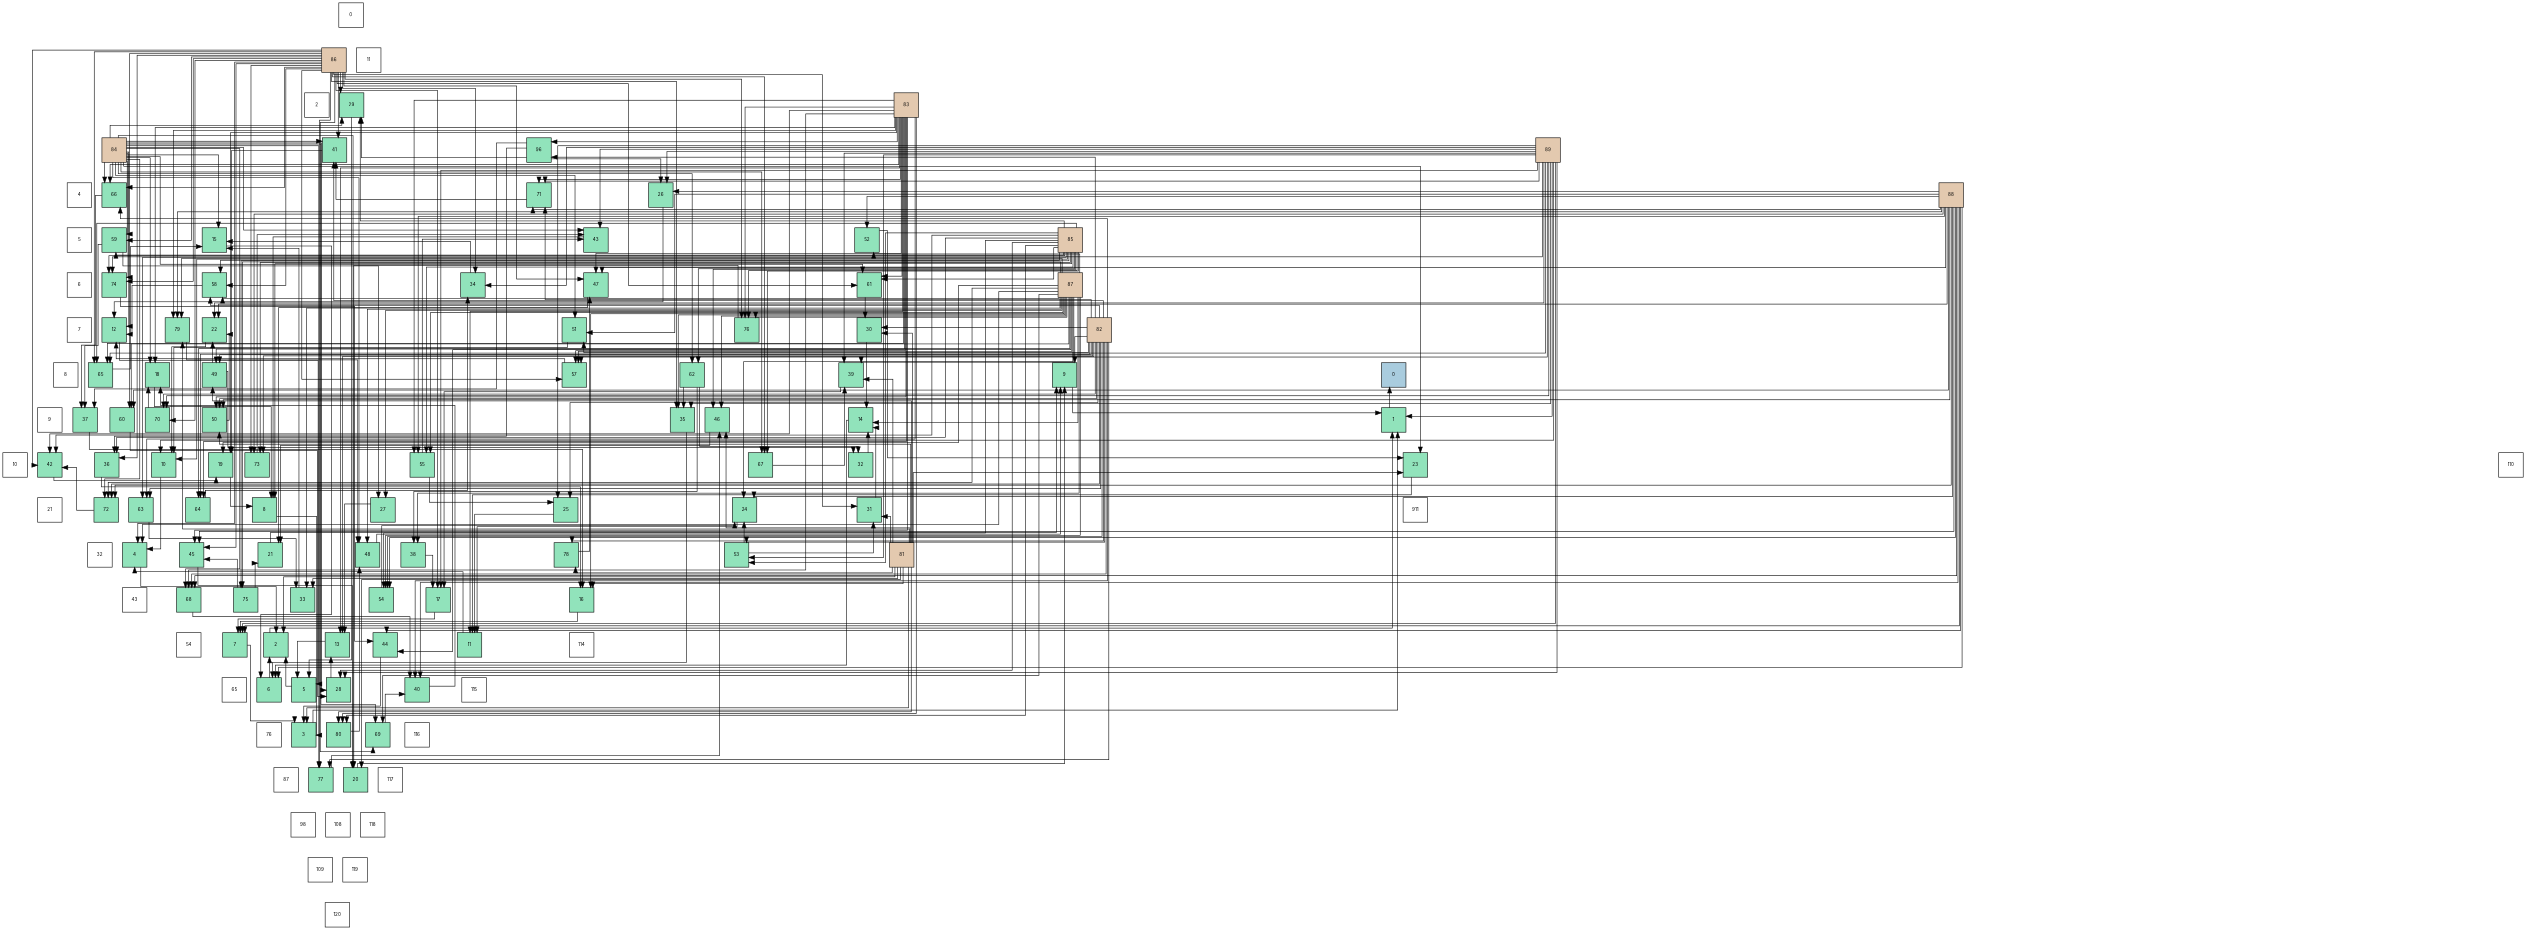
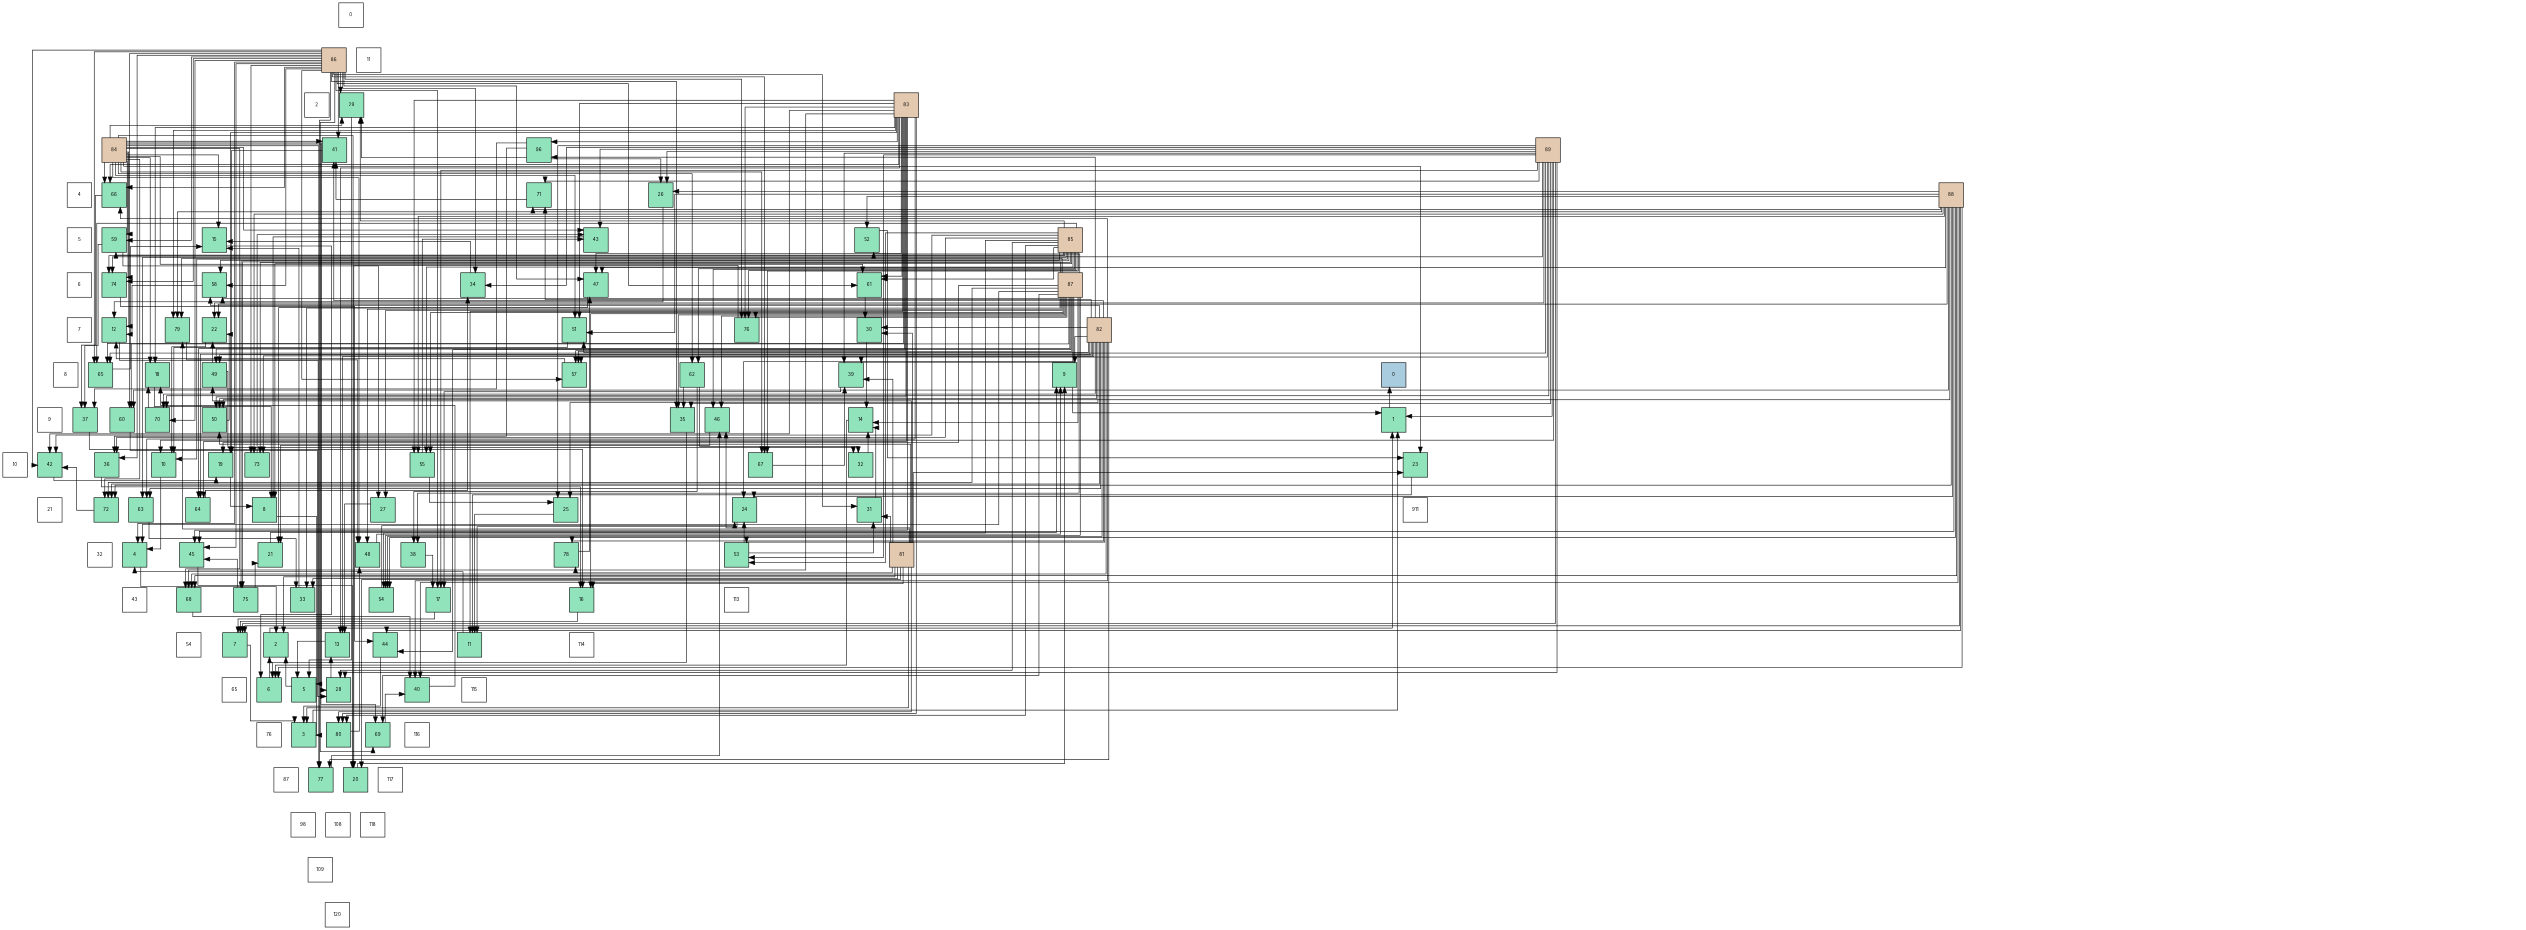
(751, 179) -> (632, 104)
(2511, 465) -> none
none -> (737, 600)
(355, 870) -> none
